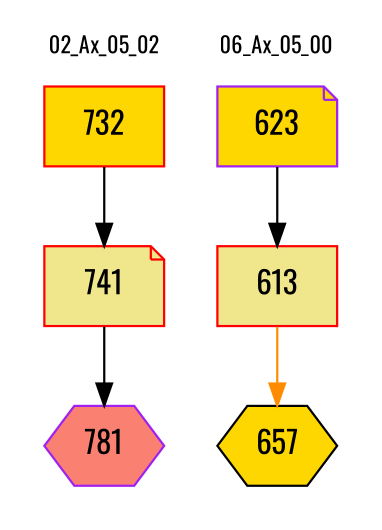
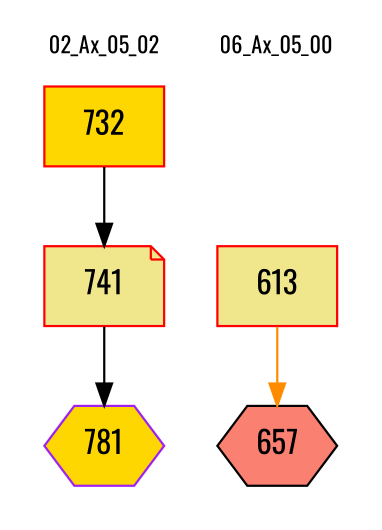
(277, 126) -> none
(104, 446) -> (104, 446)
(277, 446) -> (277, 446)
